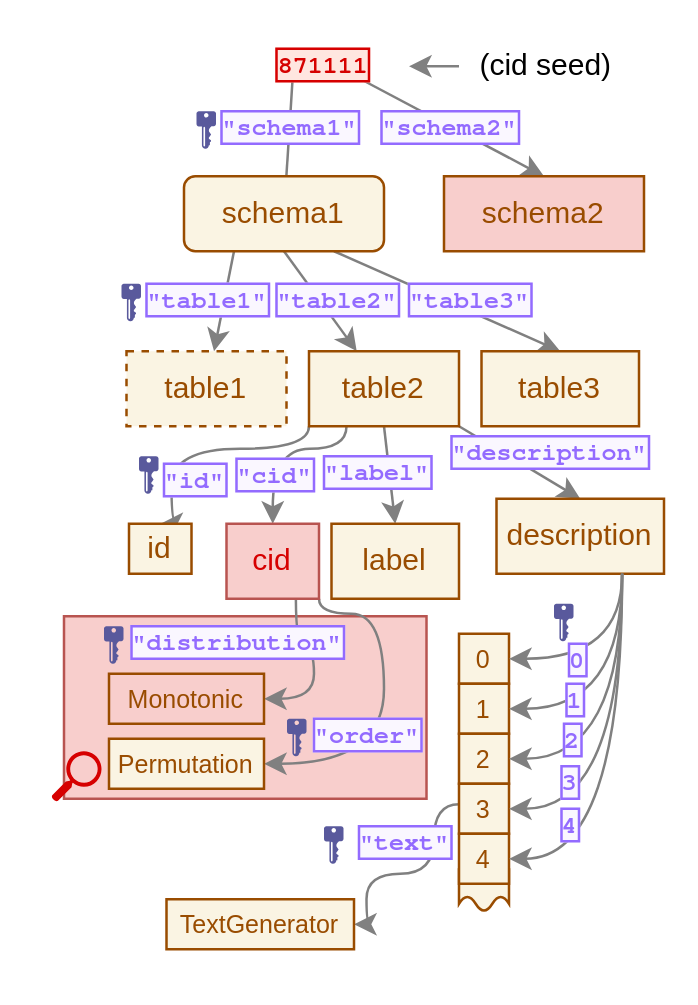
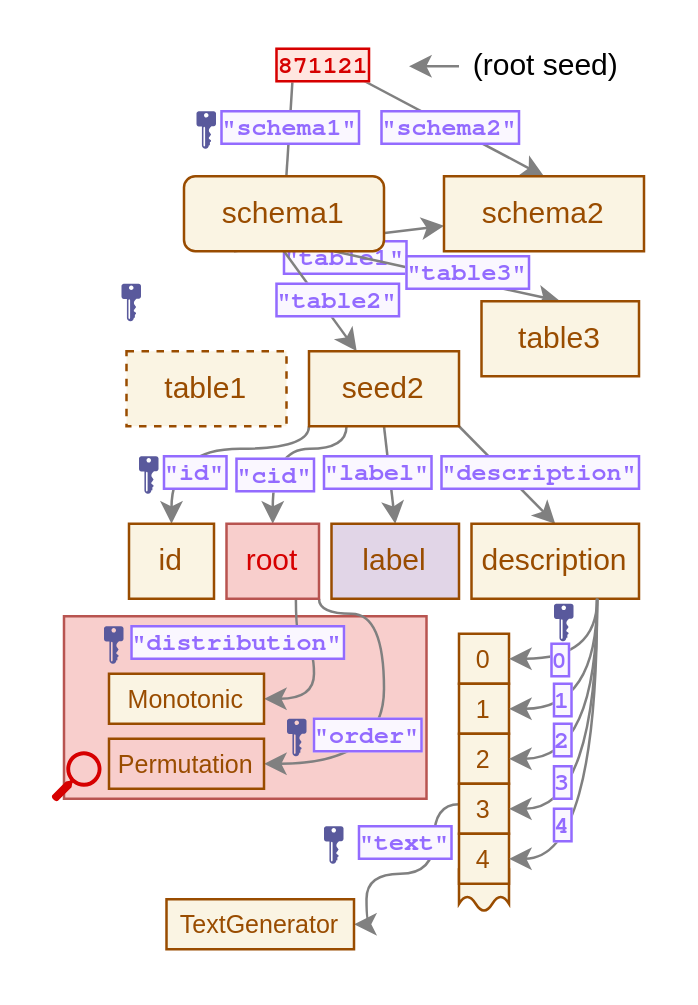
(324, 64) -> (324, 64)
(546, 66) -> (546, 66)
(544, 214) -> (544, 214)
(221, 315) -> (405, 231)
(384, 389) -> (384, 389)
(560, 389) -> (560, 339)
(580, 536) -> (555, 561)
(160, 549) -> (171, 561)
(273, 561) -> (273, 561)
(395, 561) -> (395, 561)
(186, 699) -> (186, 699)
(186, 764) -> (186, 764)
